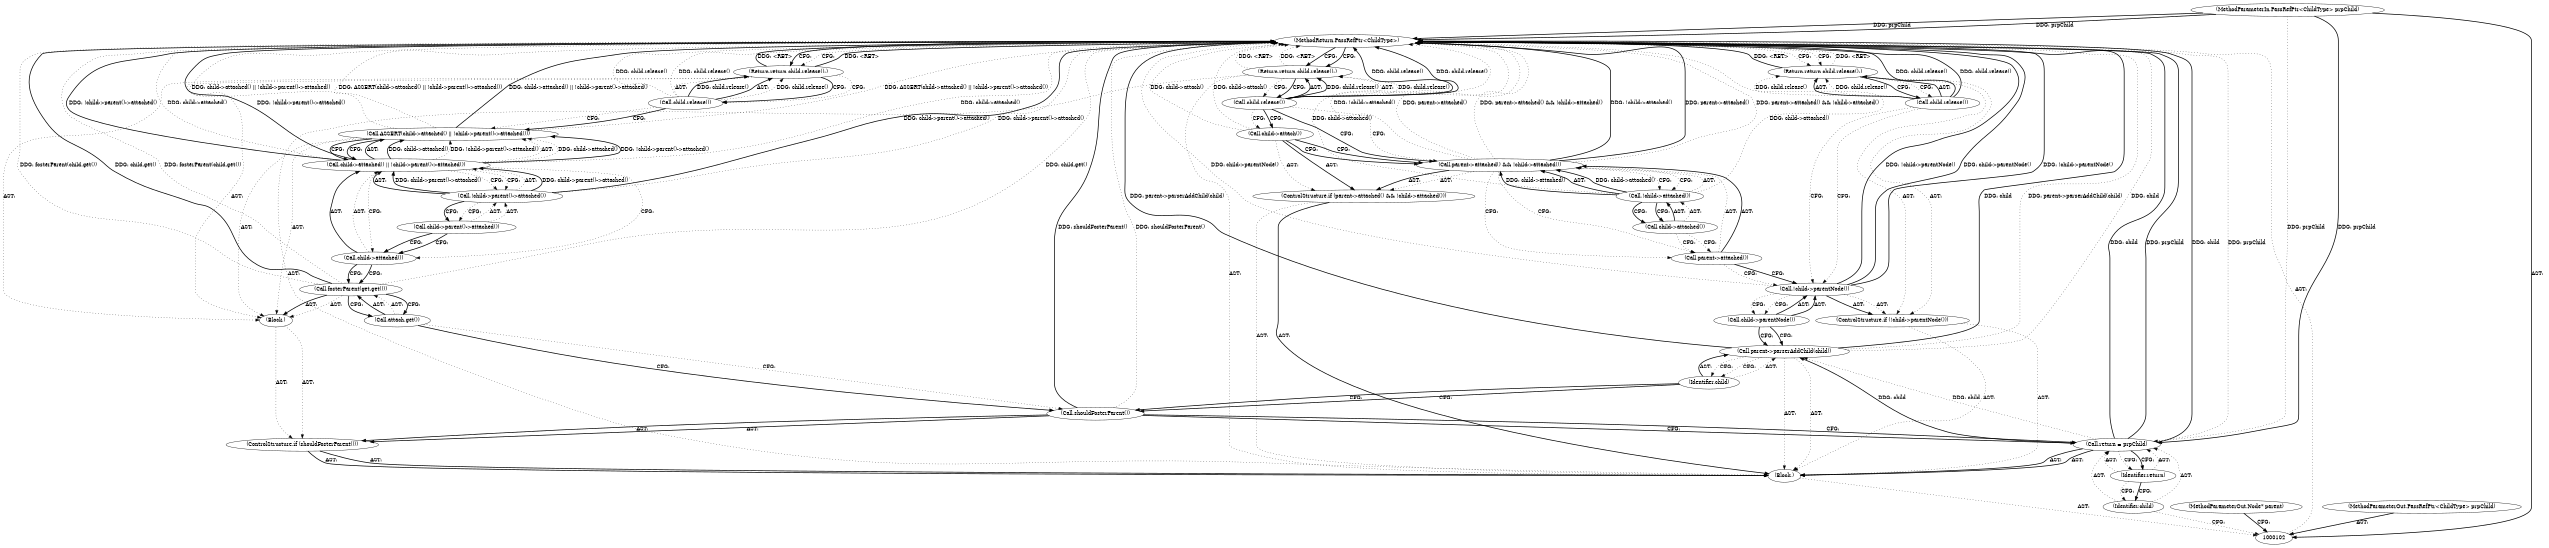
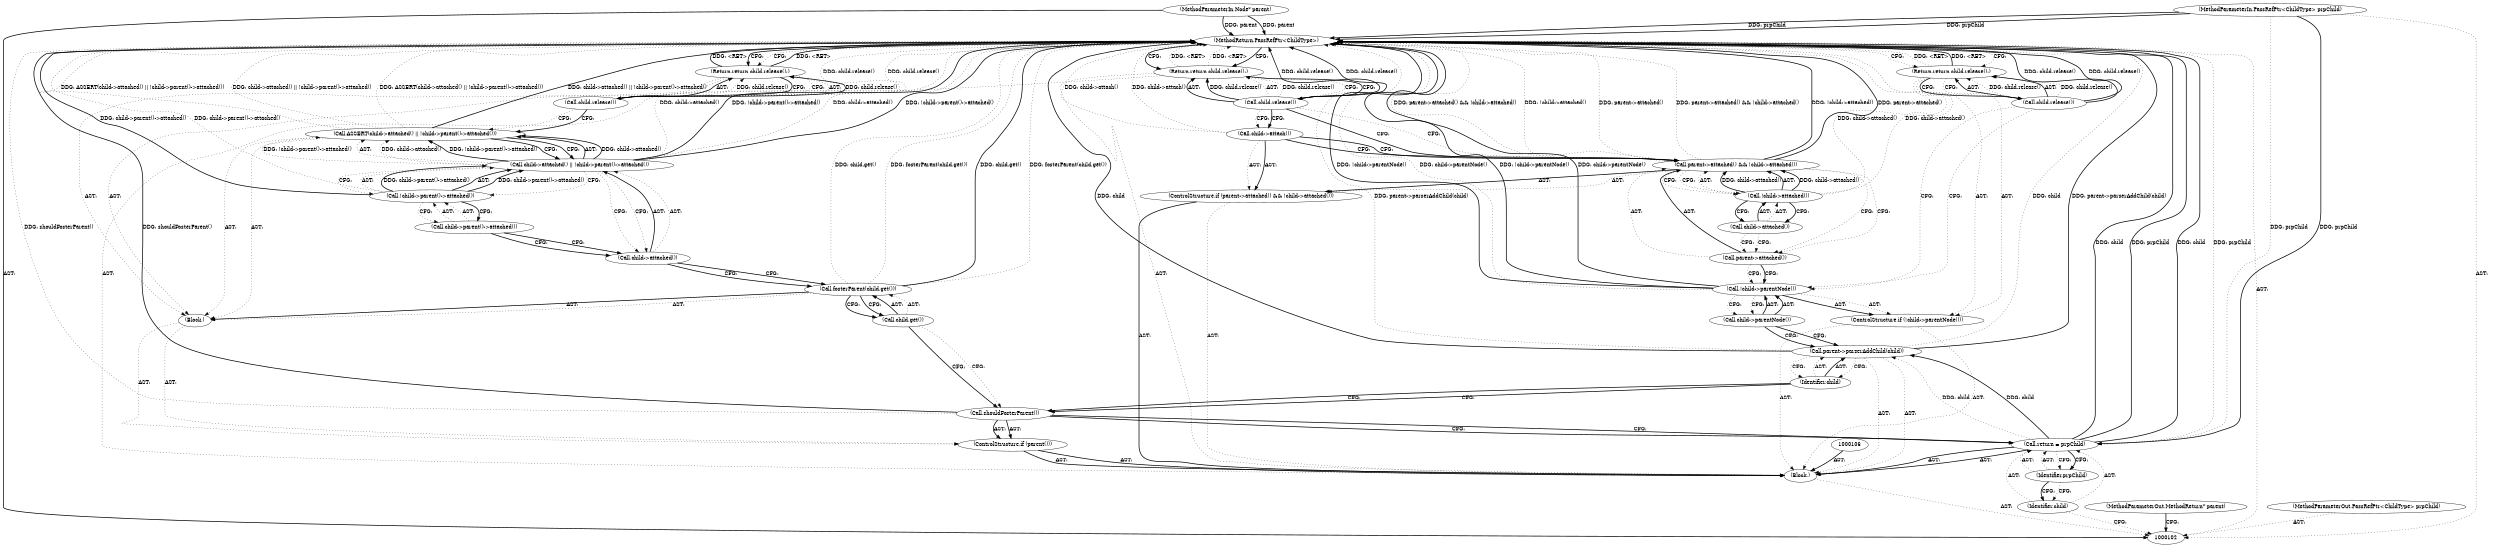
none -> (1226, 10)
(351, 289) -> (858, 289)
(2531, 312) -> (2476, 351)
(397, 321) -> (903, 321)
(302, 445) -> (1013, 445)
none -> (1850, 445)
(2143, 476) -> (2062, 476)
(2236, 507) -> (2166, 507)
(2343, 523) -> (2261, 525)
